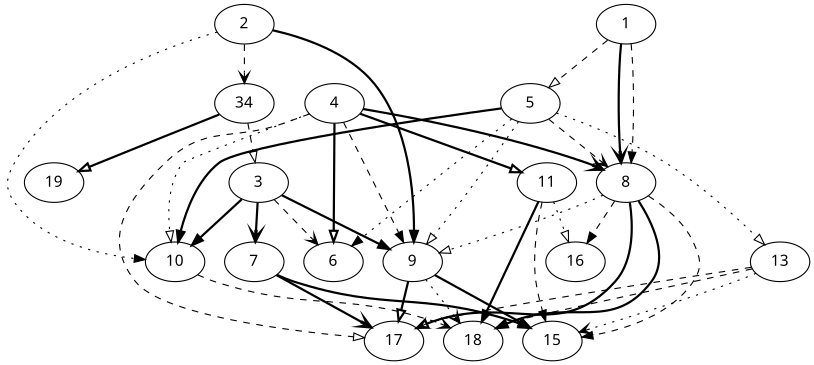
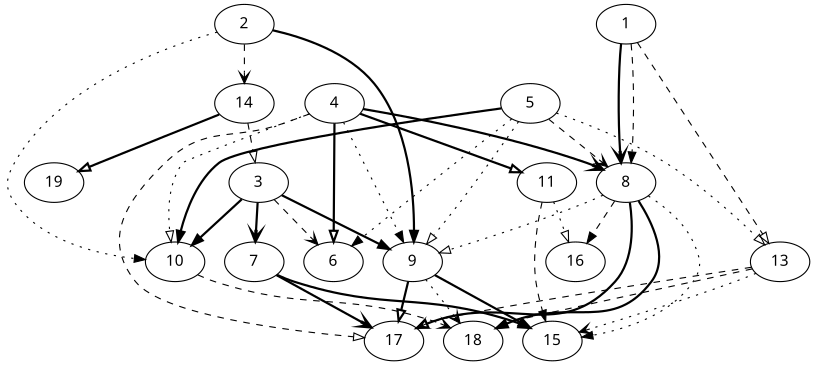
(583, 60) -> (700, 138)
(244, 103) -> (244, 103)
(371, 177) -> (371, 177)
(512, 257) -> none
(699, 265) -> (699, 265)
